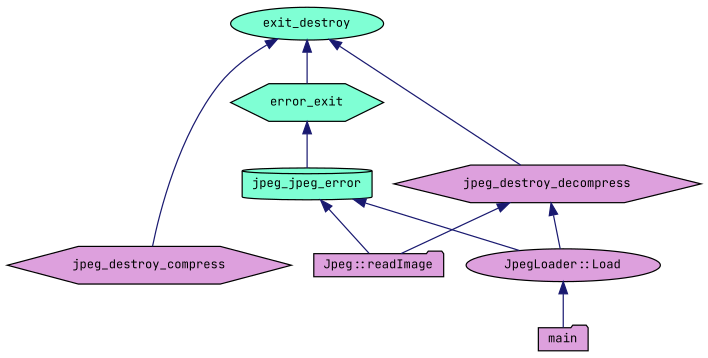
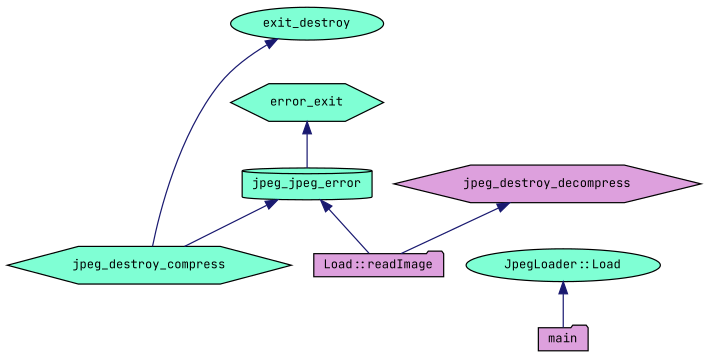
(307, 68) -> none
(430, 106) -> none
(439, 226) -> (226, 226)
(557, 232) -> none
(149, 265) -> (149, 265)
(379, 265) -> (379, 265)
(563, 265) -> (563, 265)
